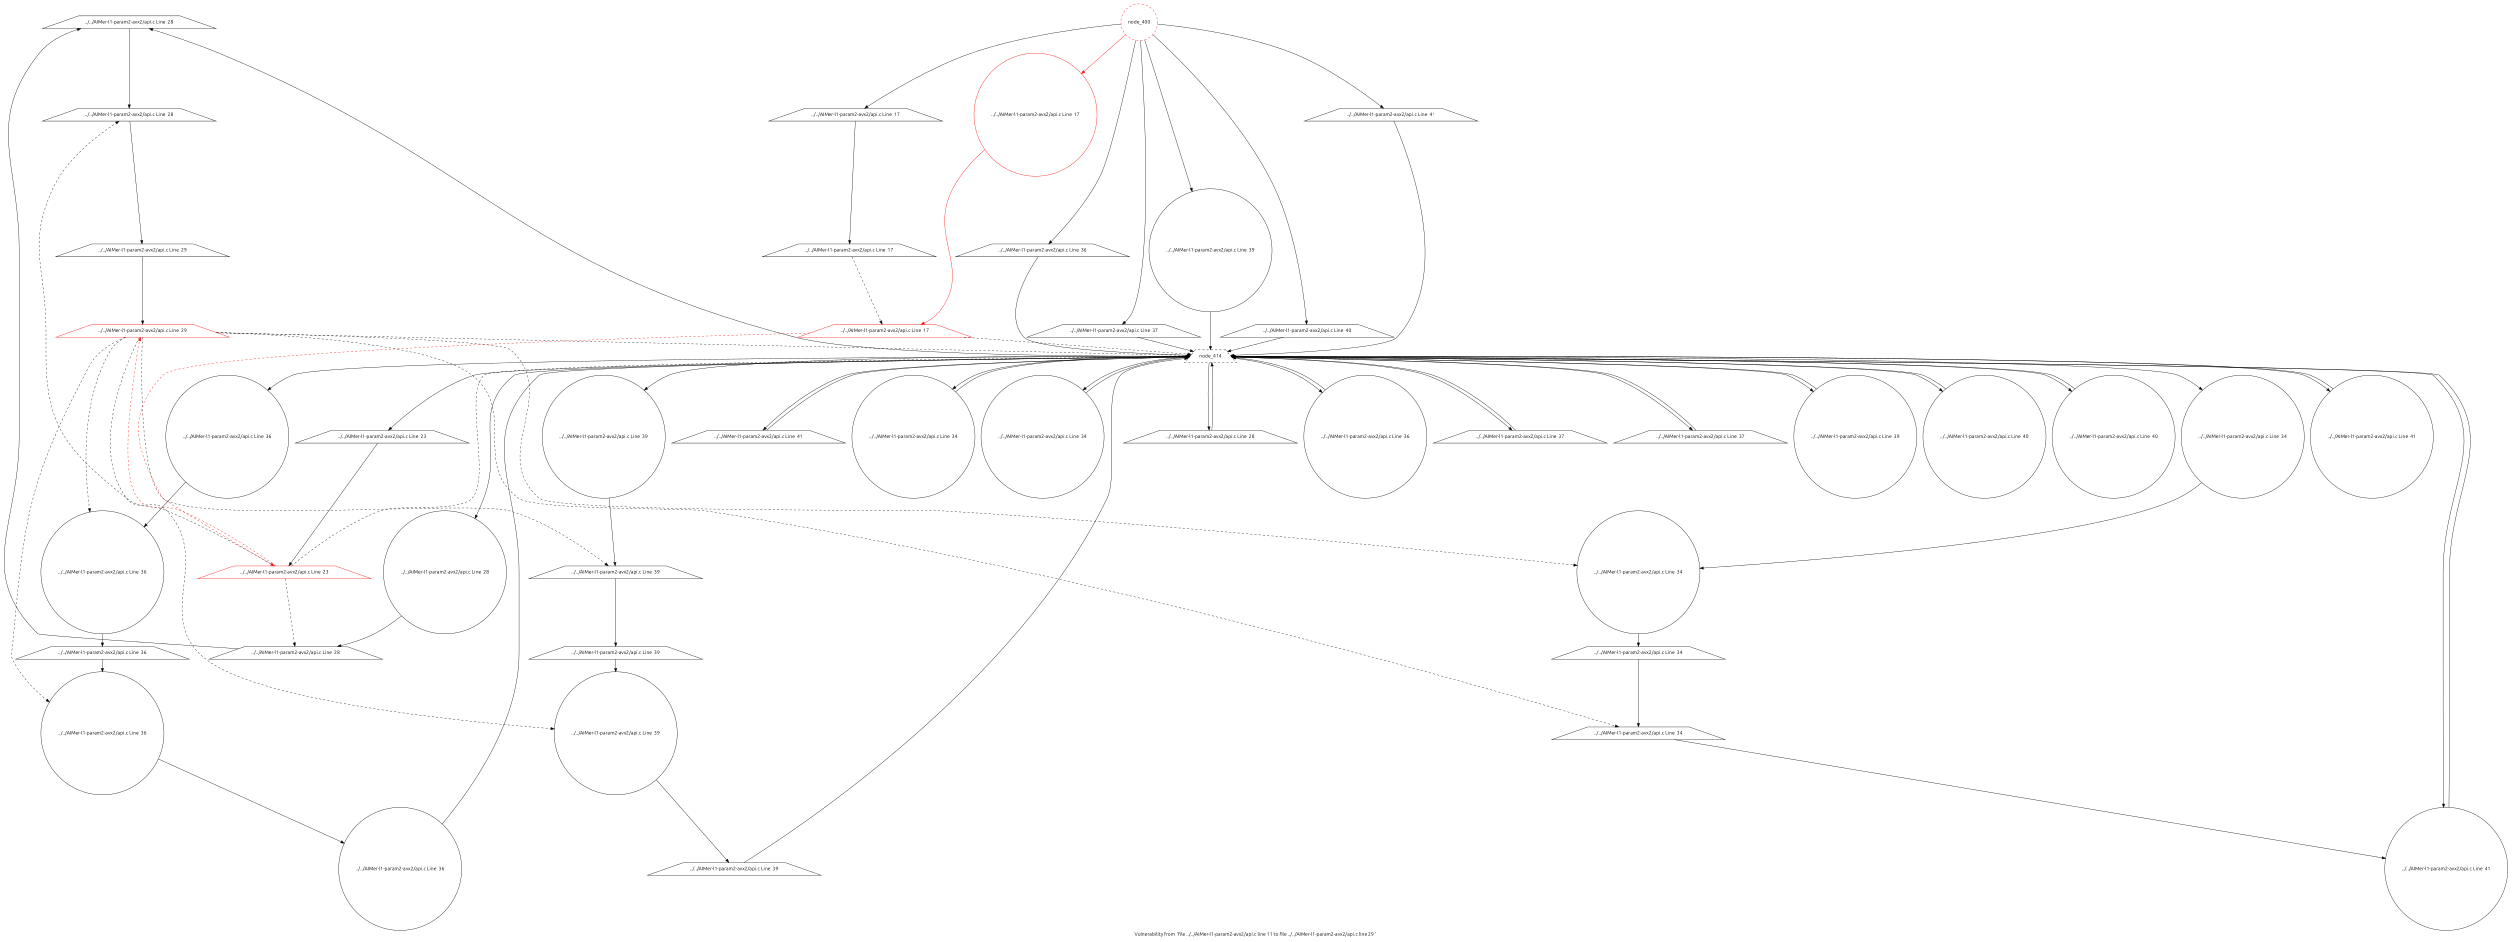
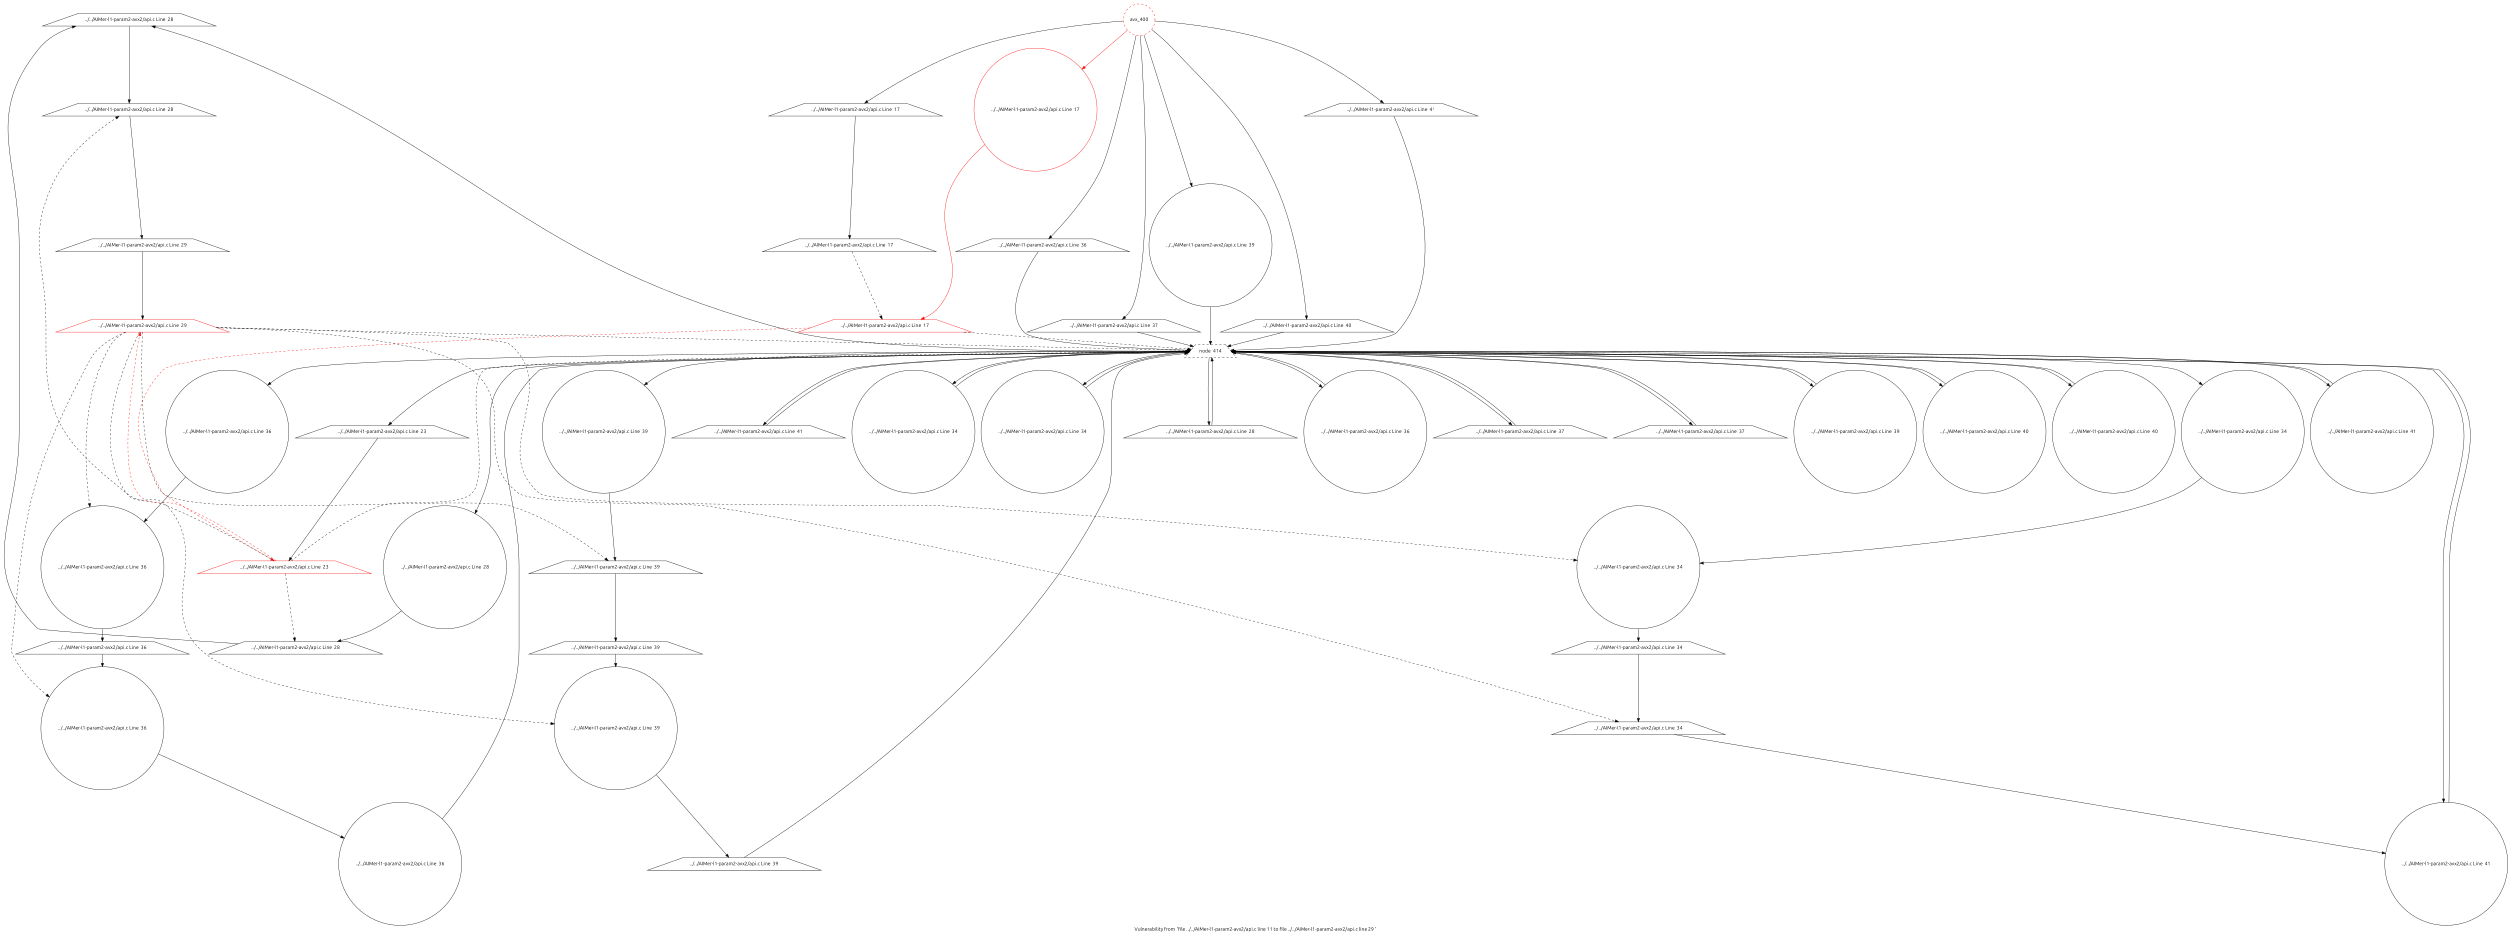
(1139, 22) -> (1139, 20)
